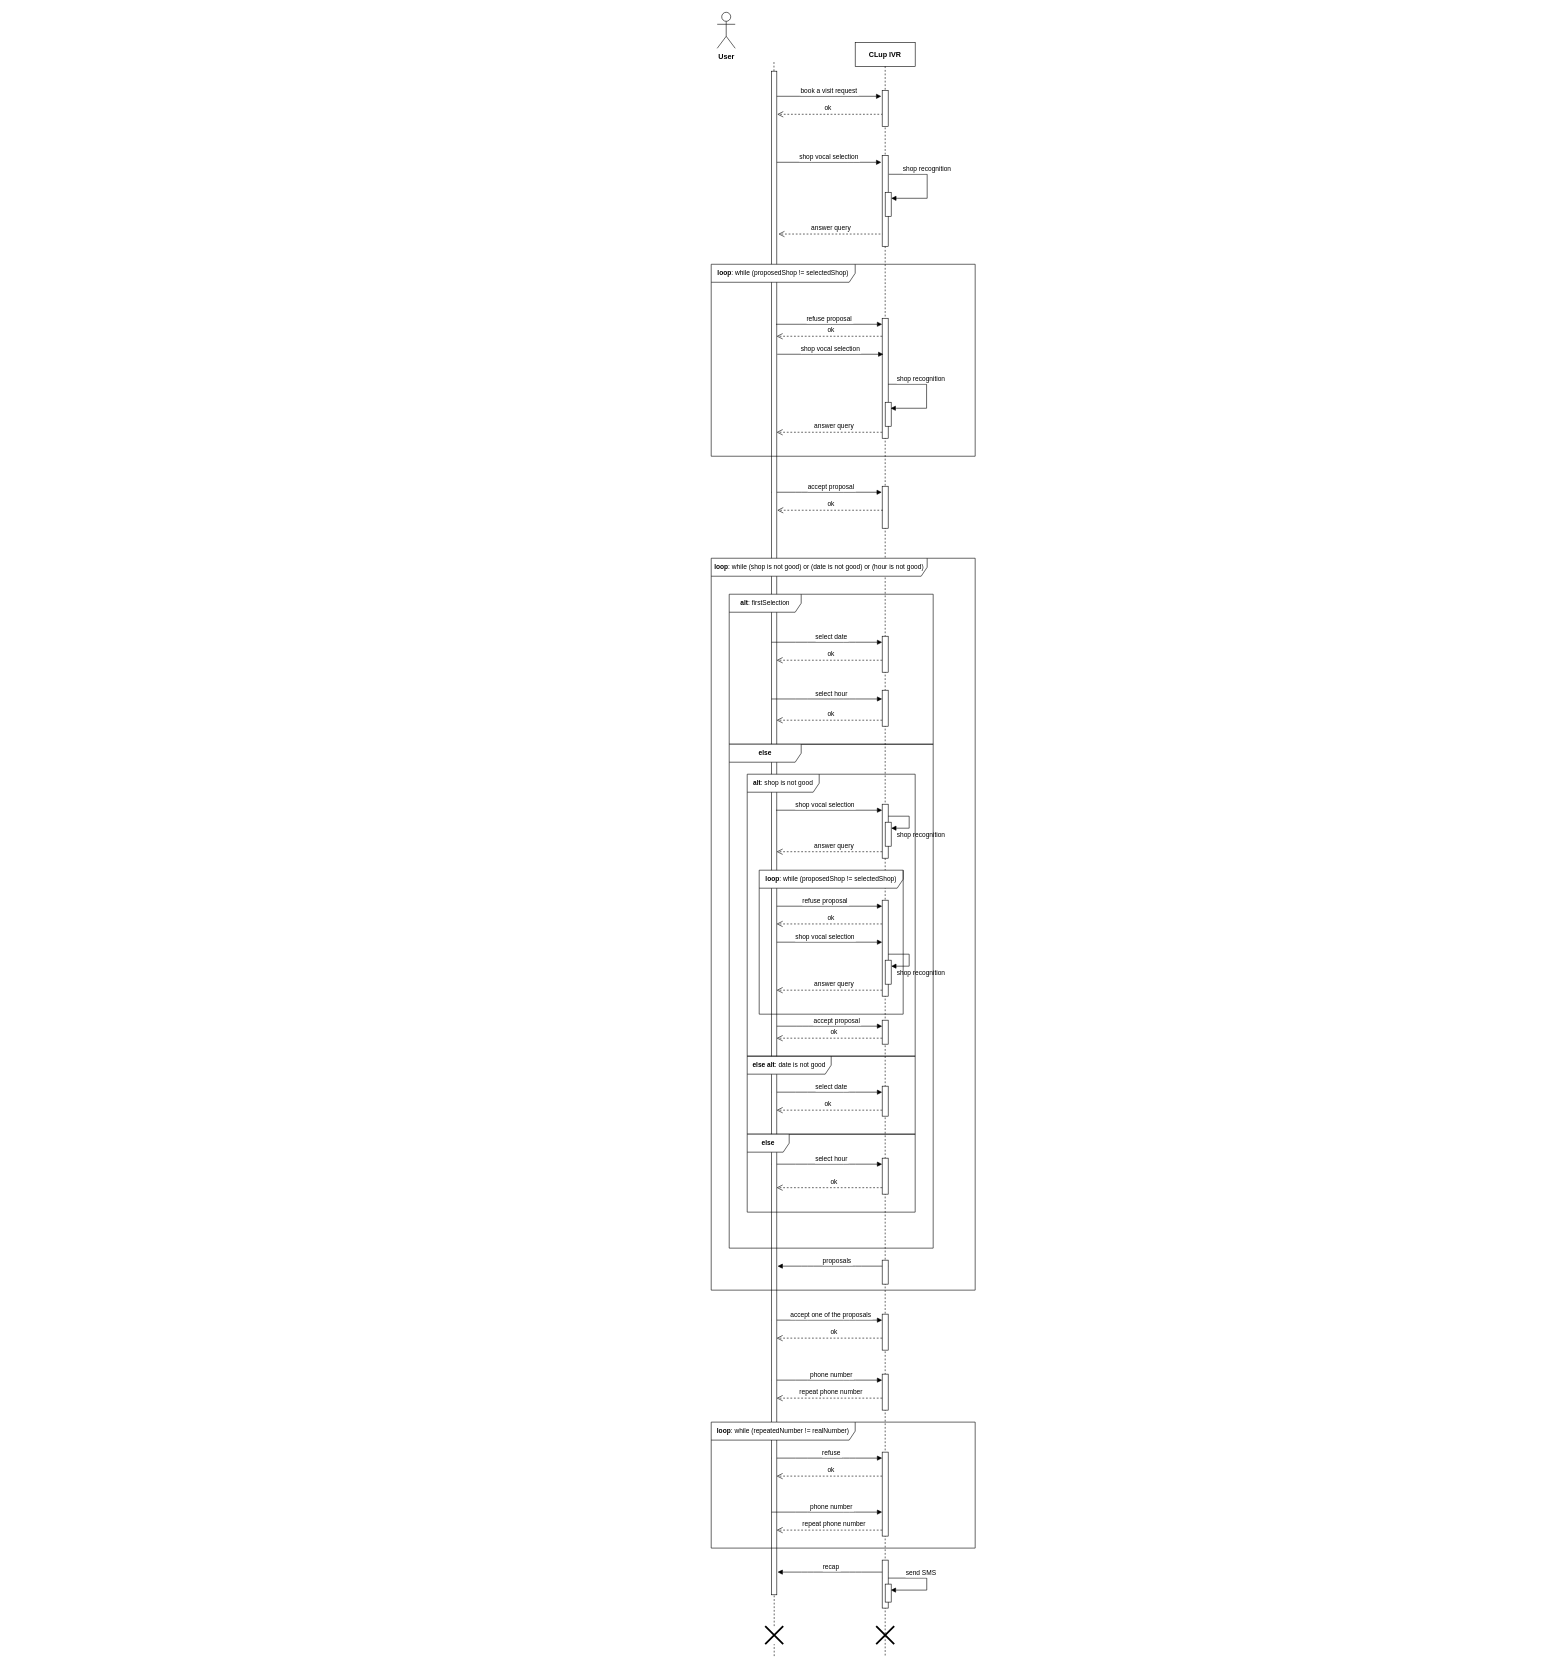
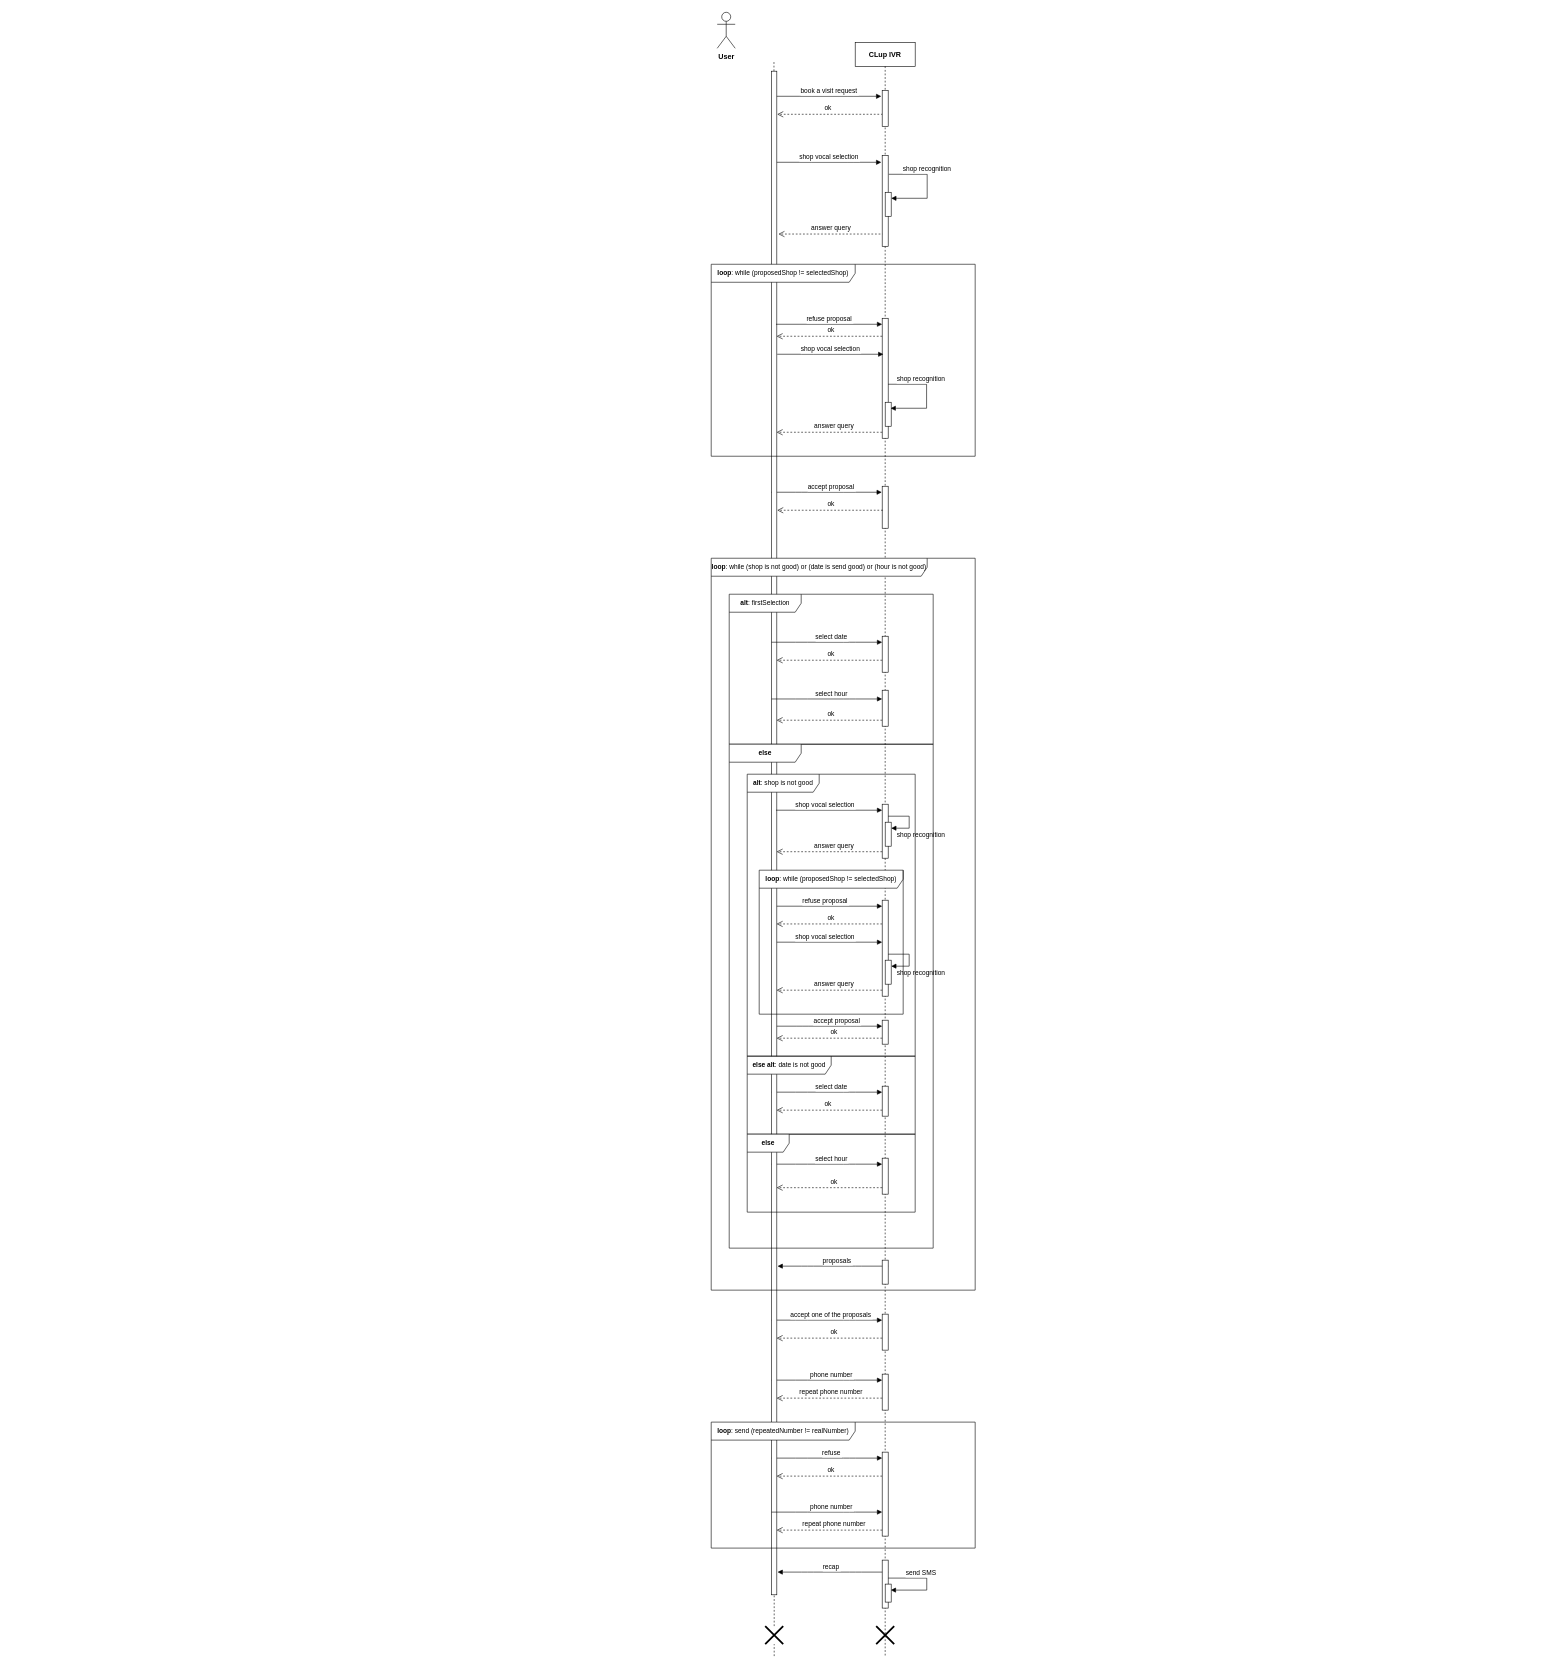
(819, 567) -> (819, 567)
(783, 1431) -> (783, 1431)
